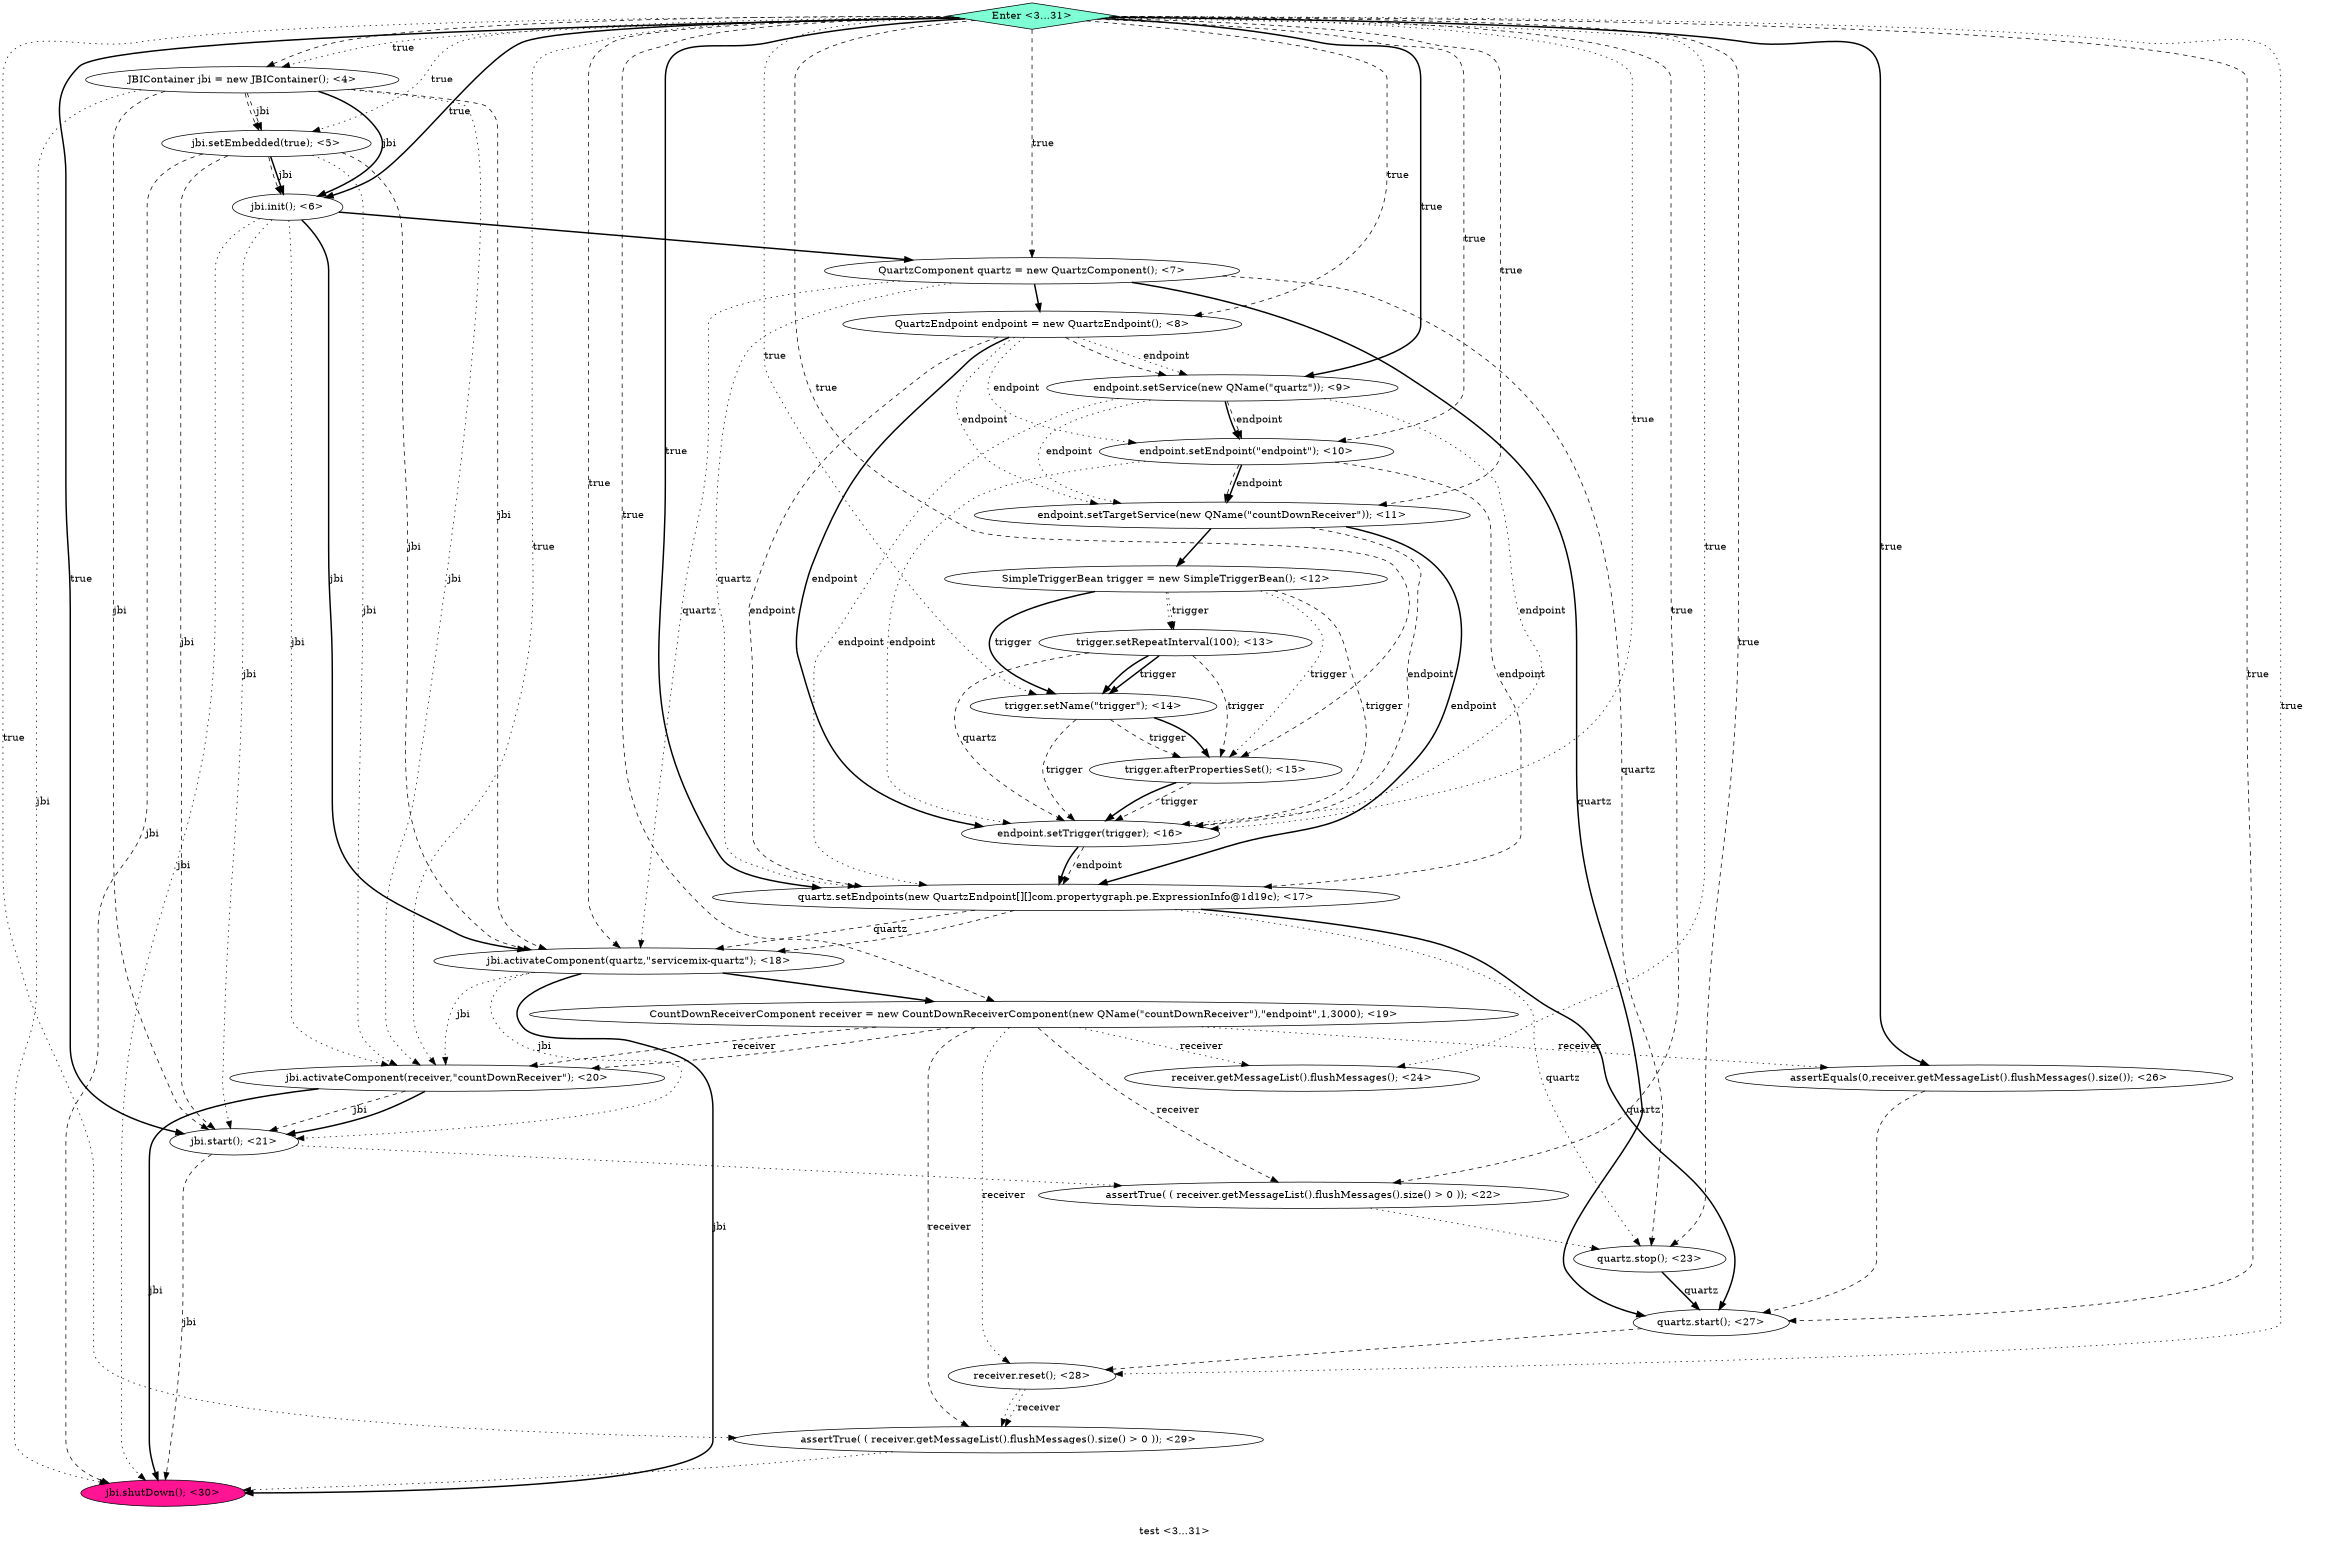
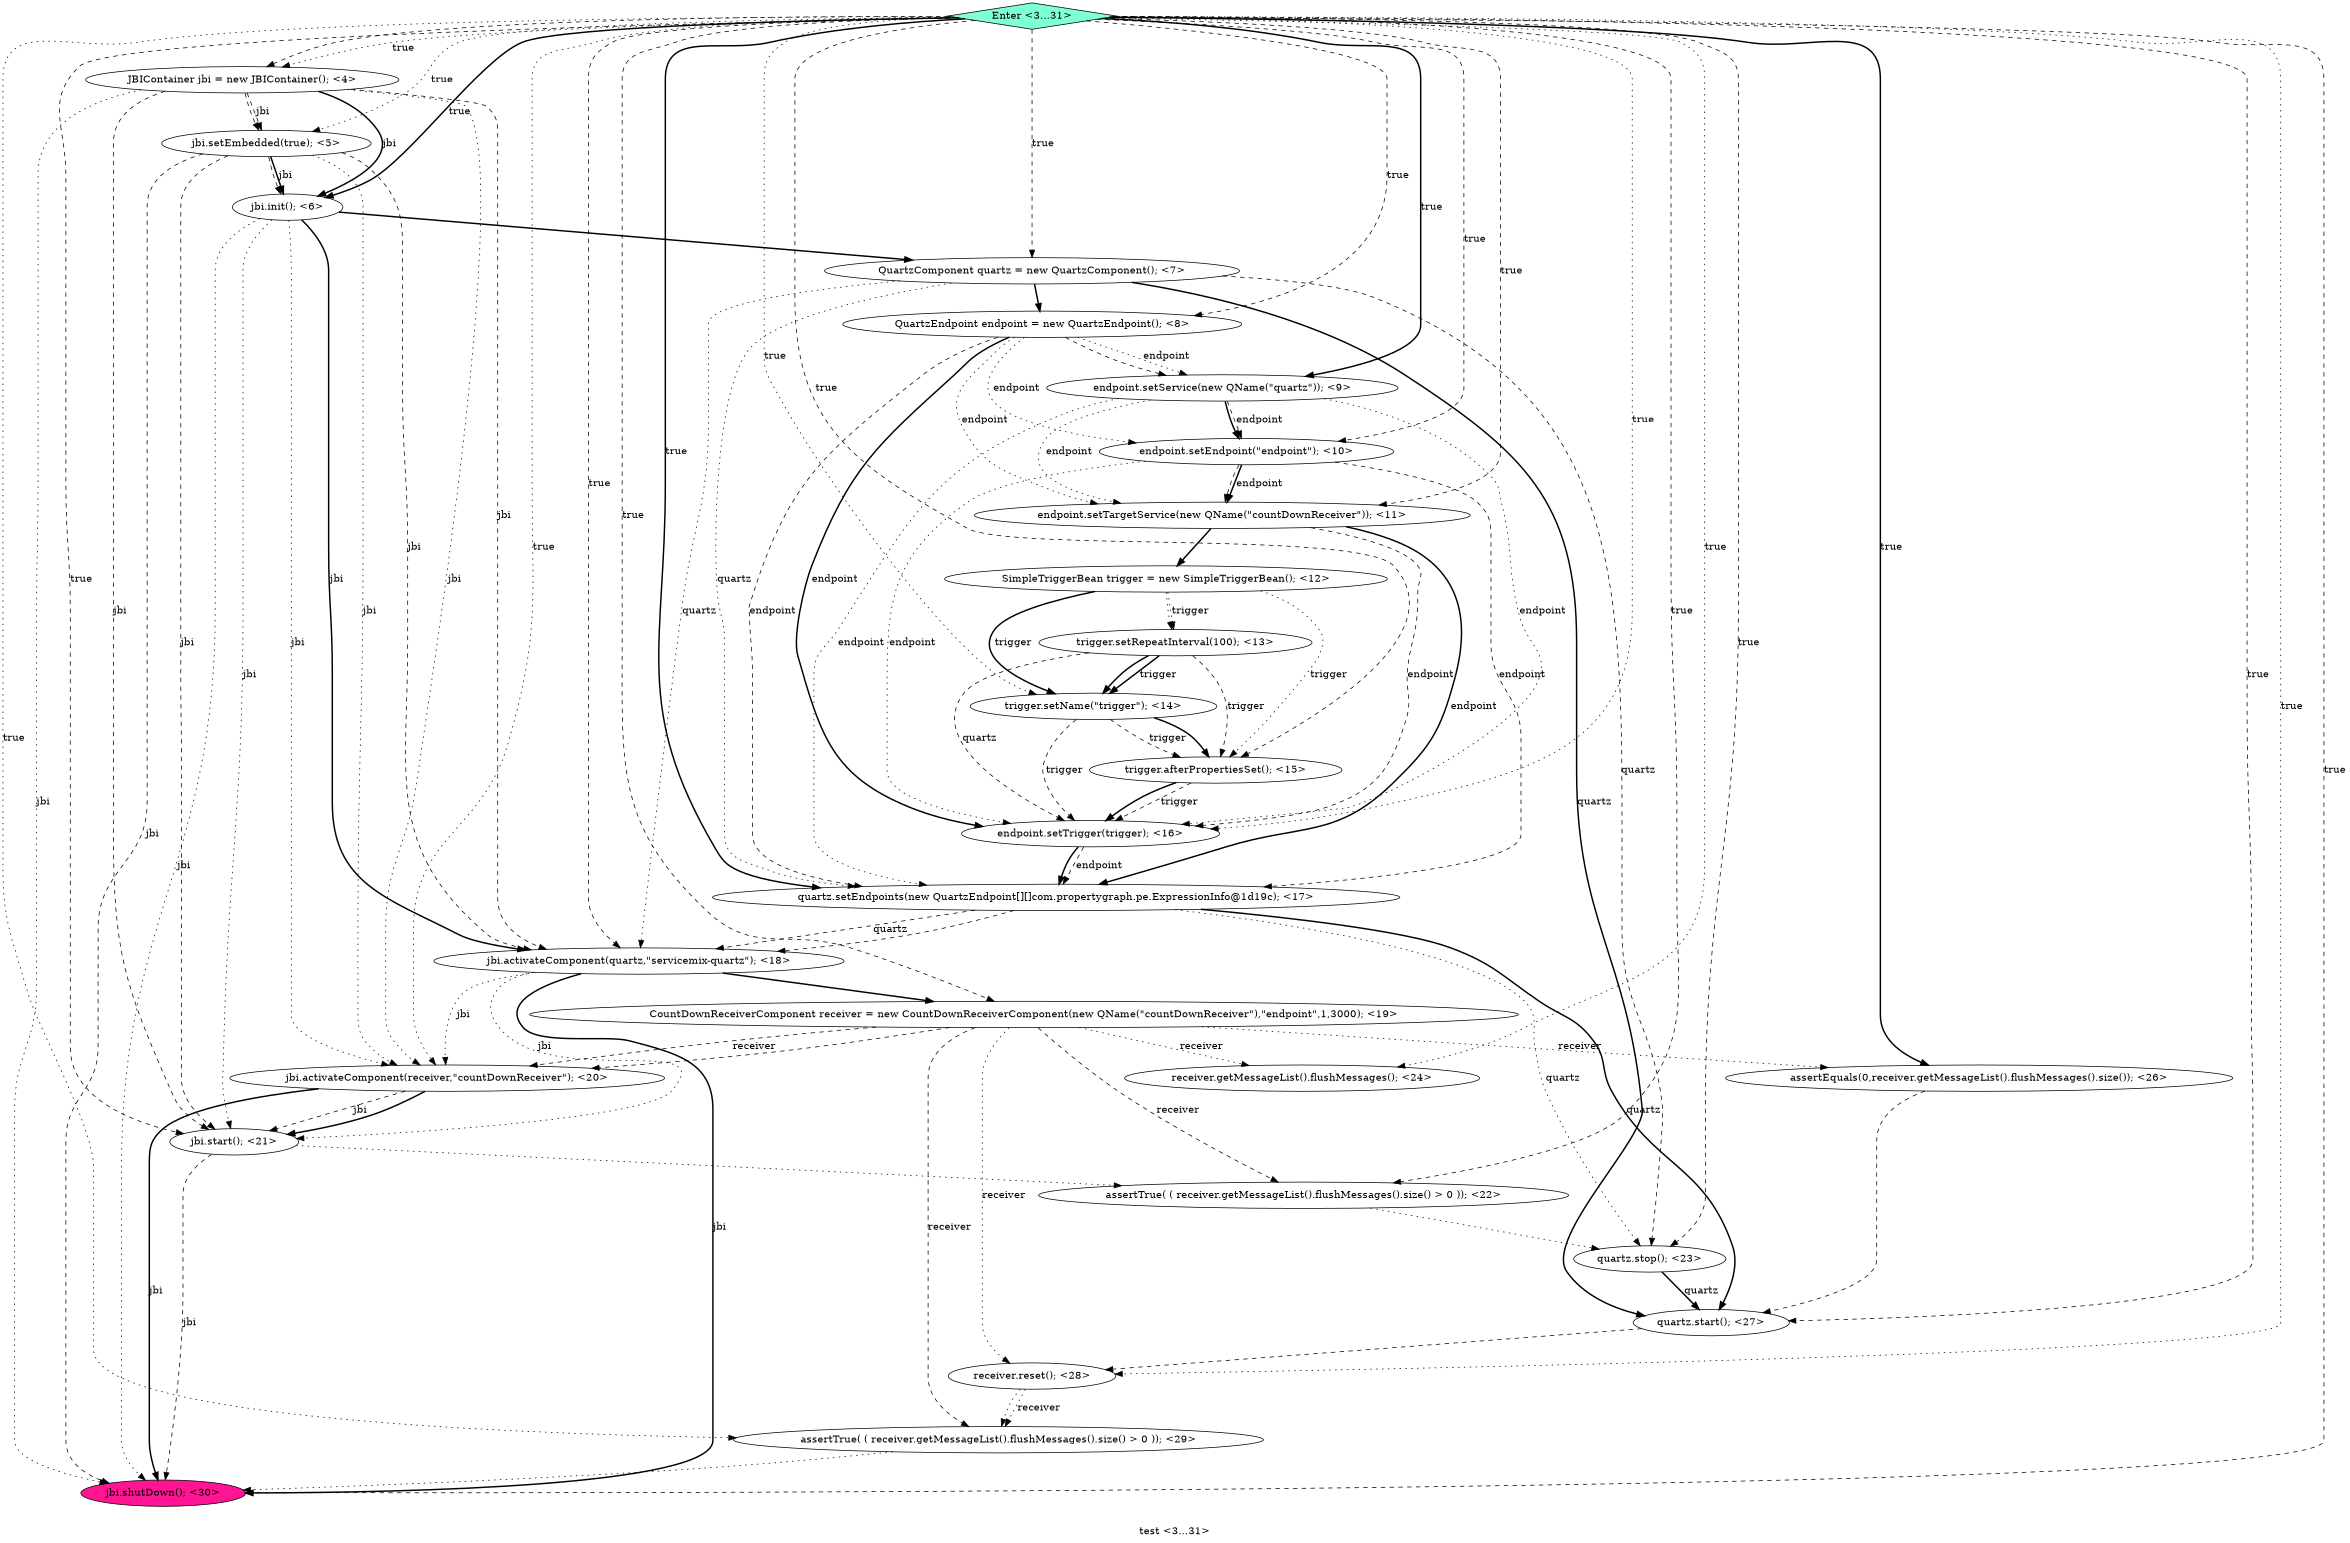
(66, 186) -> (66, 186)
(1365, 745) -> none
none -> (2324, 1179)
